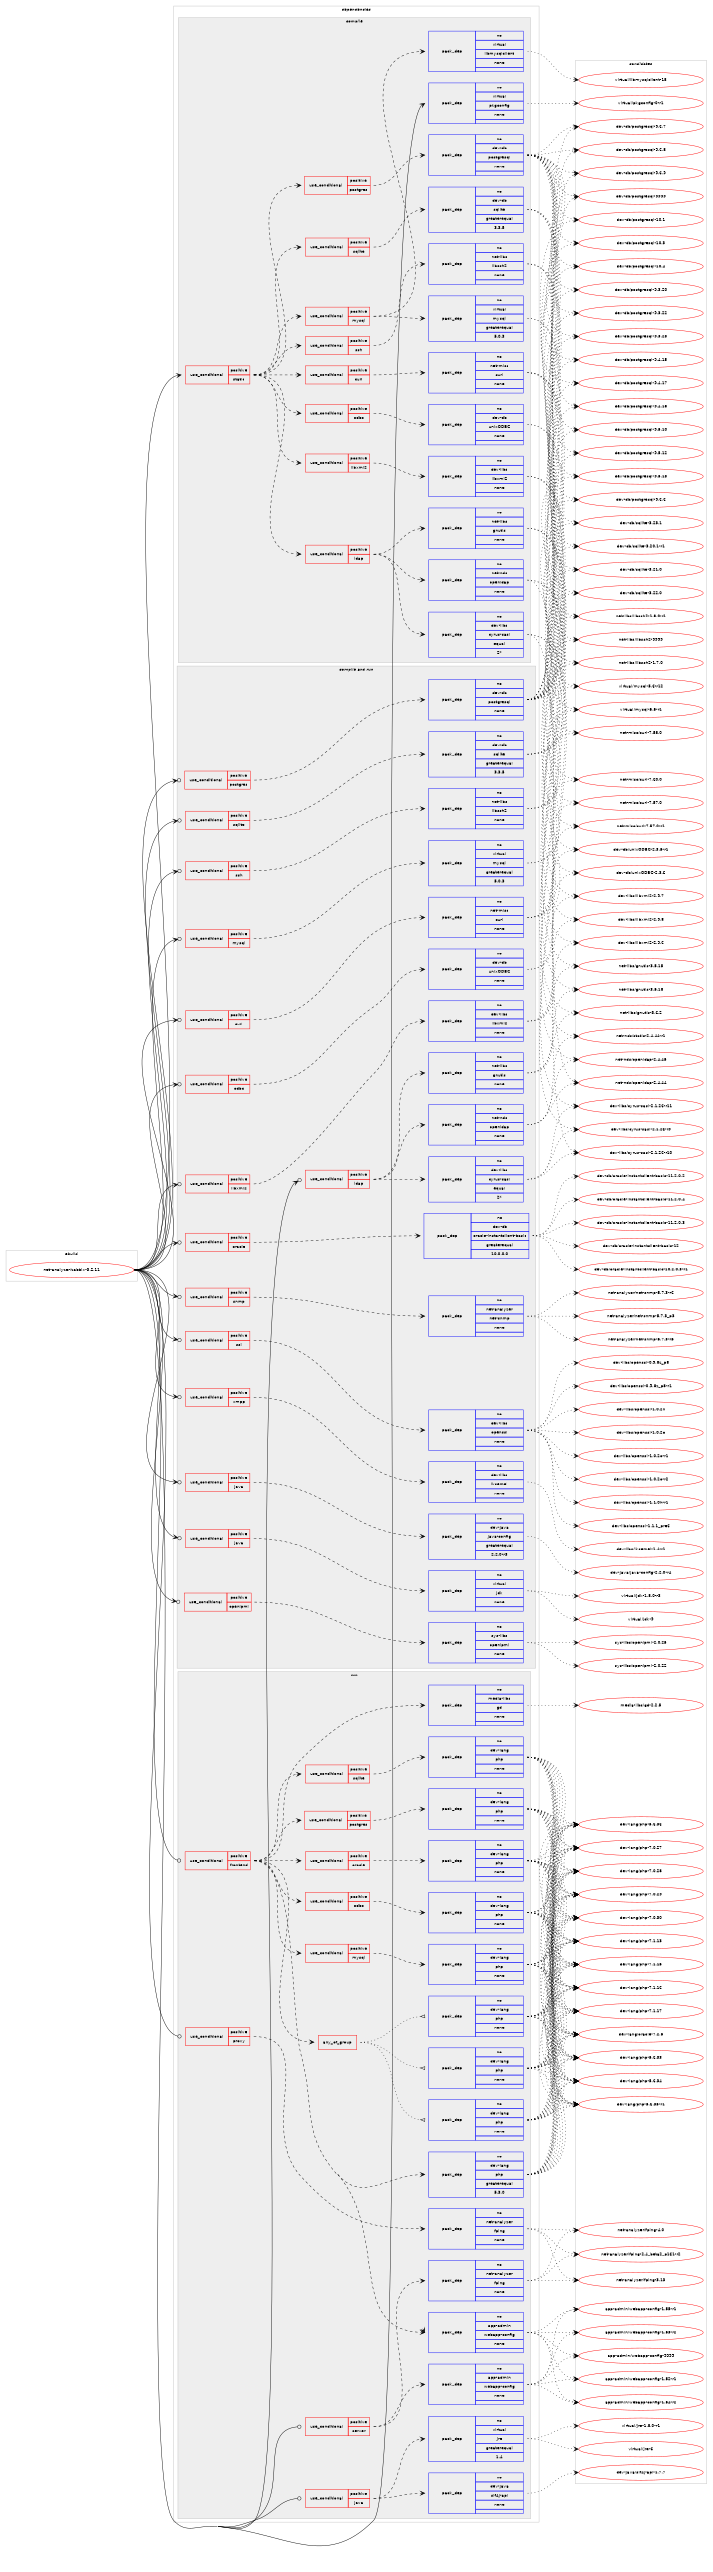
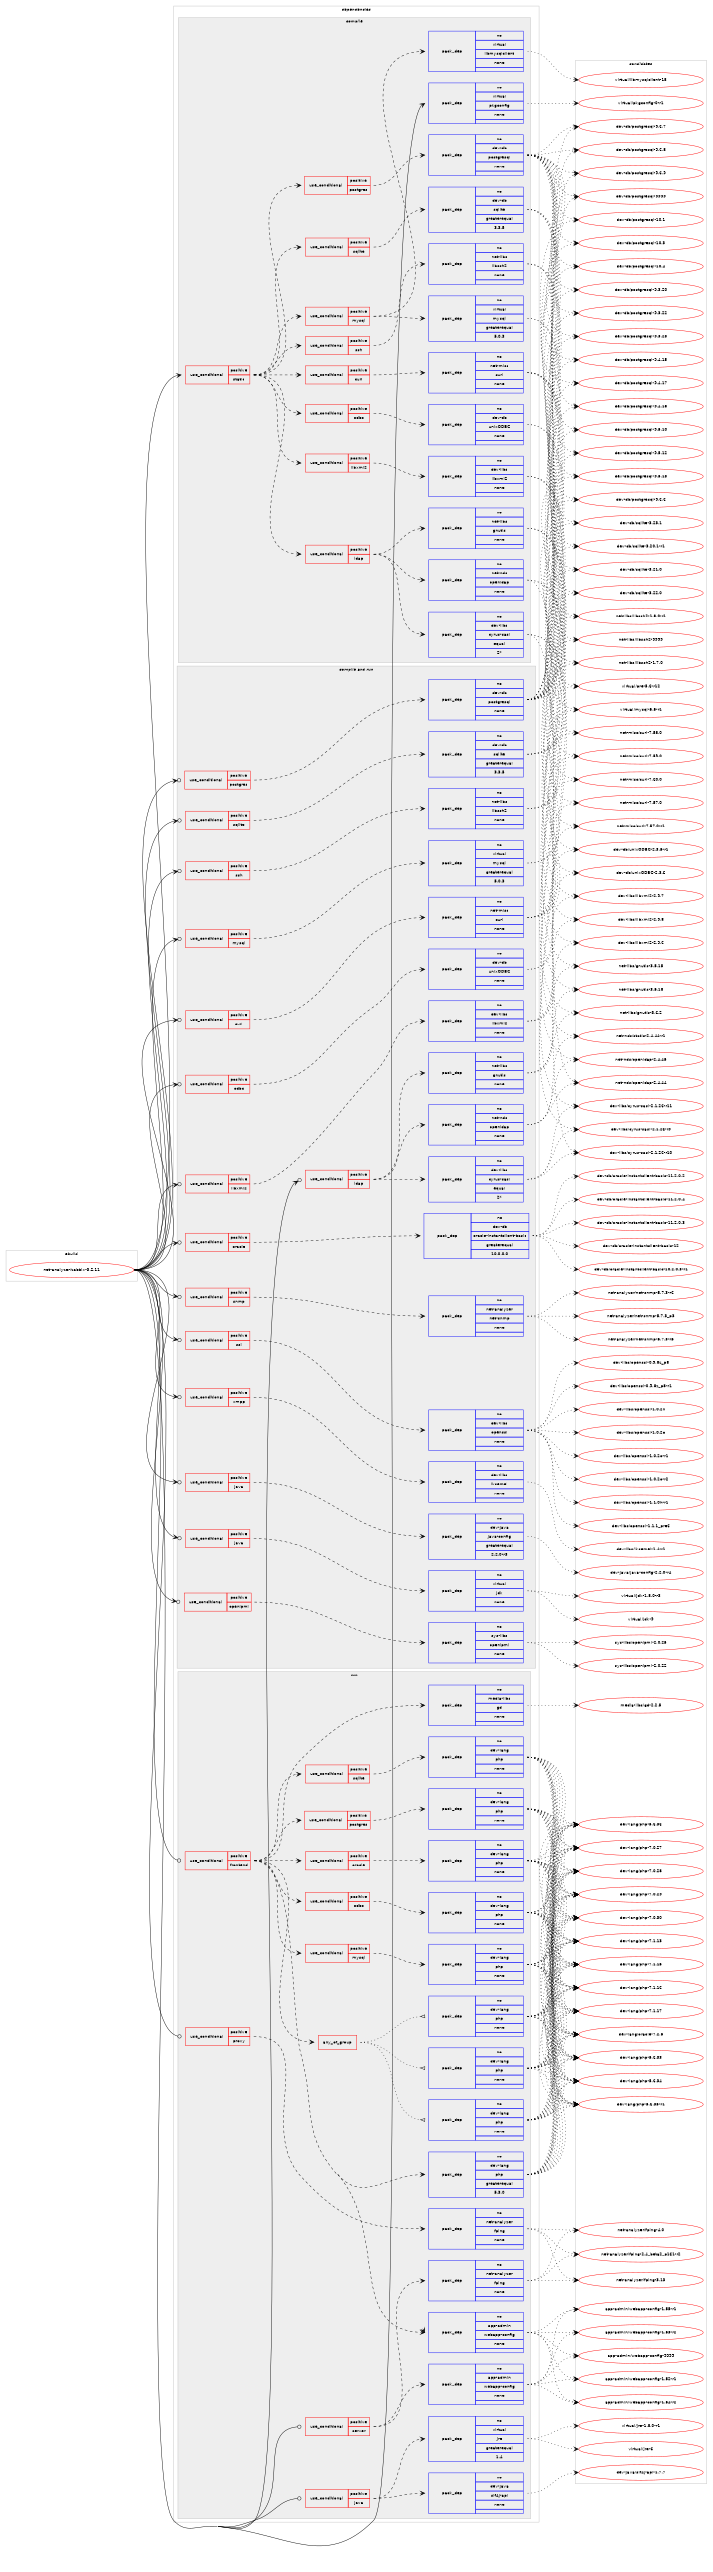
(641, 686) -> (641, 686)
none -> (641, 756)
